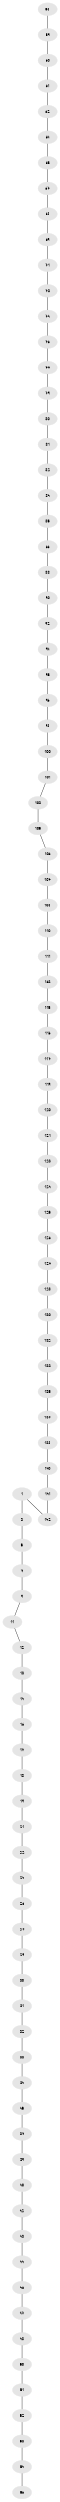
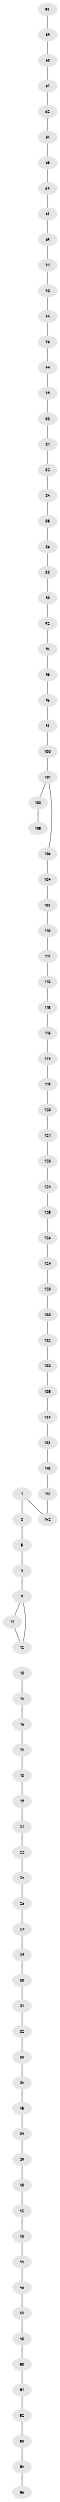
(48, 547) -> (48, 547)
(43, 841) -> (52, 816)
(48, 982) -> (48, 982)
(22, 1660) -> (26, 1622)
